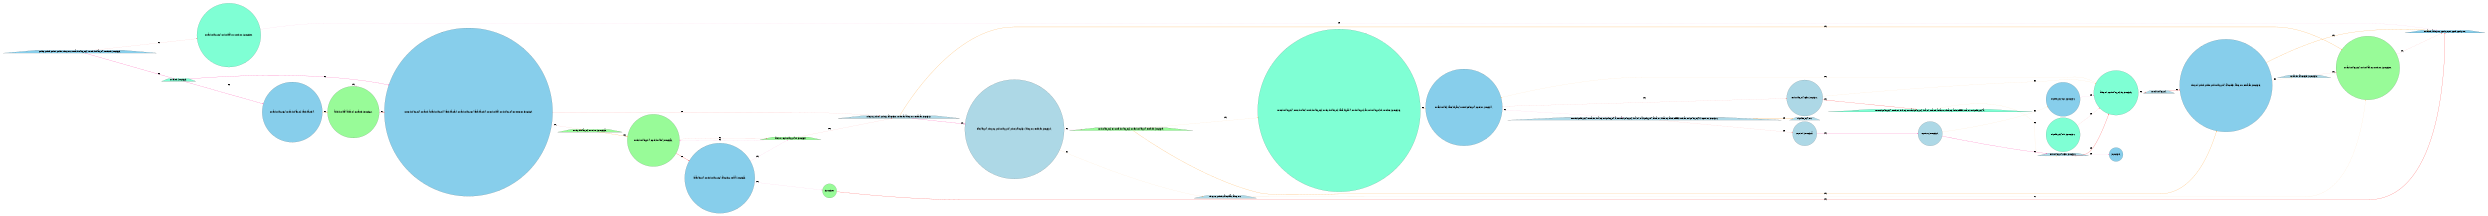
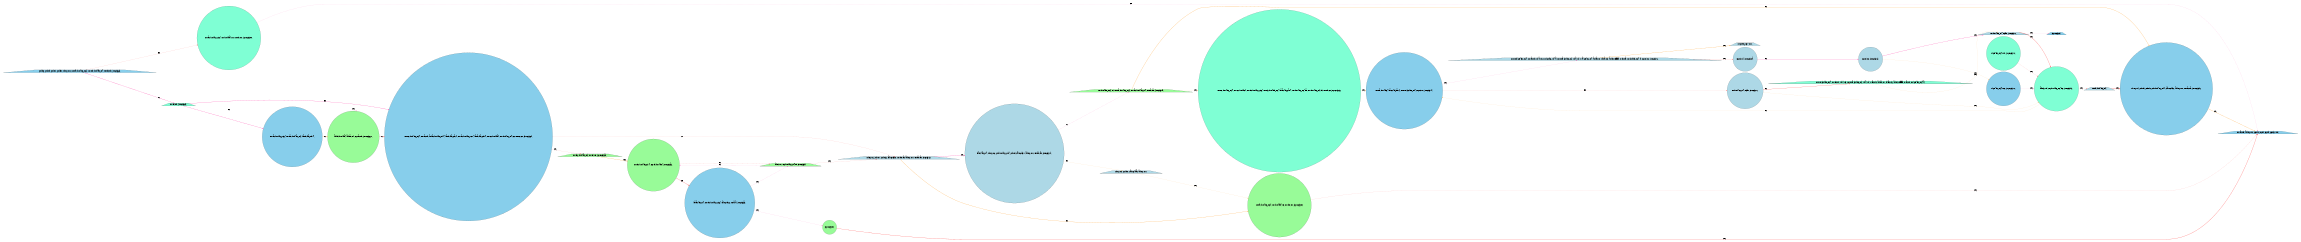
(2304, 76) -> none
(2116, 155) -> (2056, 34)
